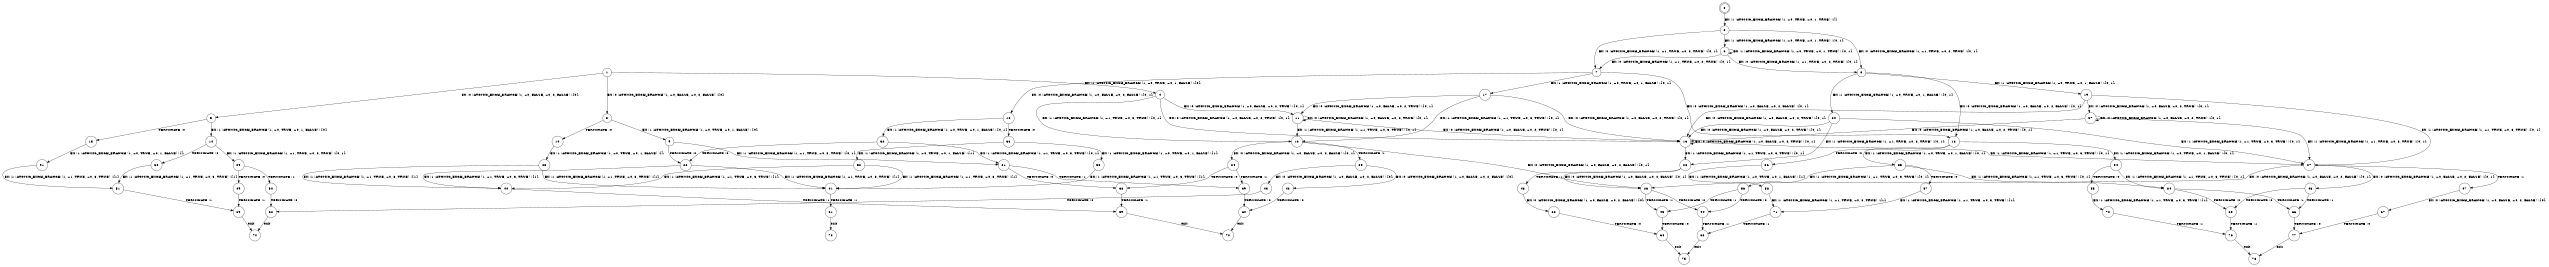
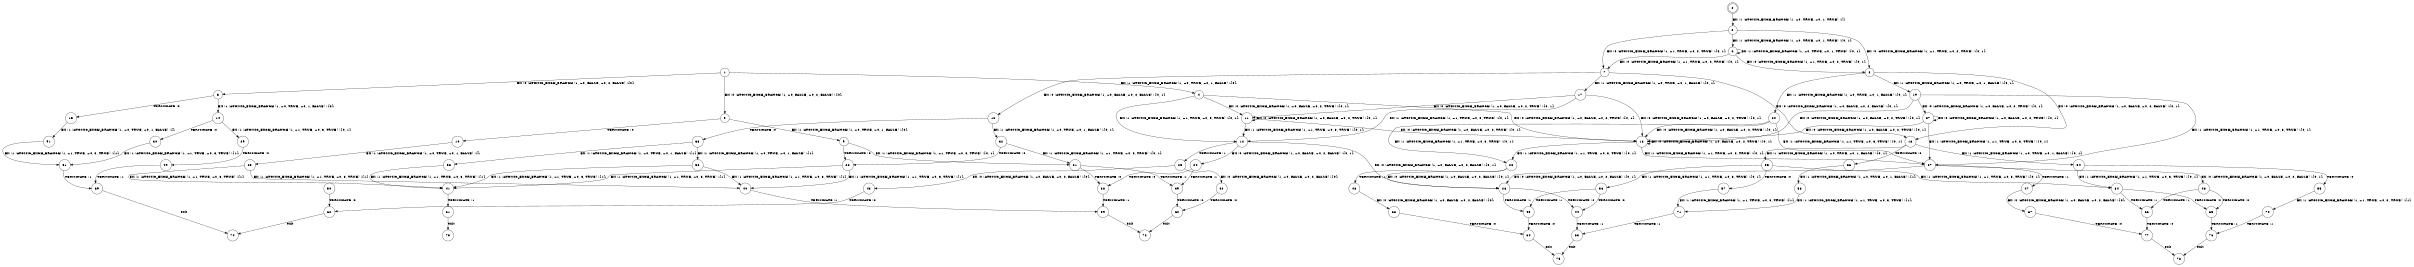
(259, 170) -> none
